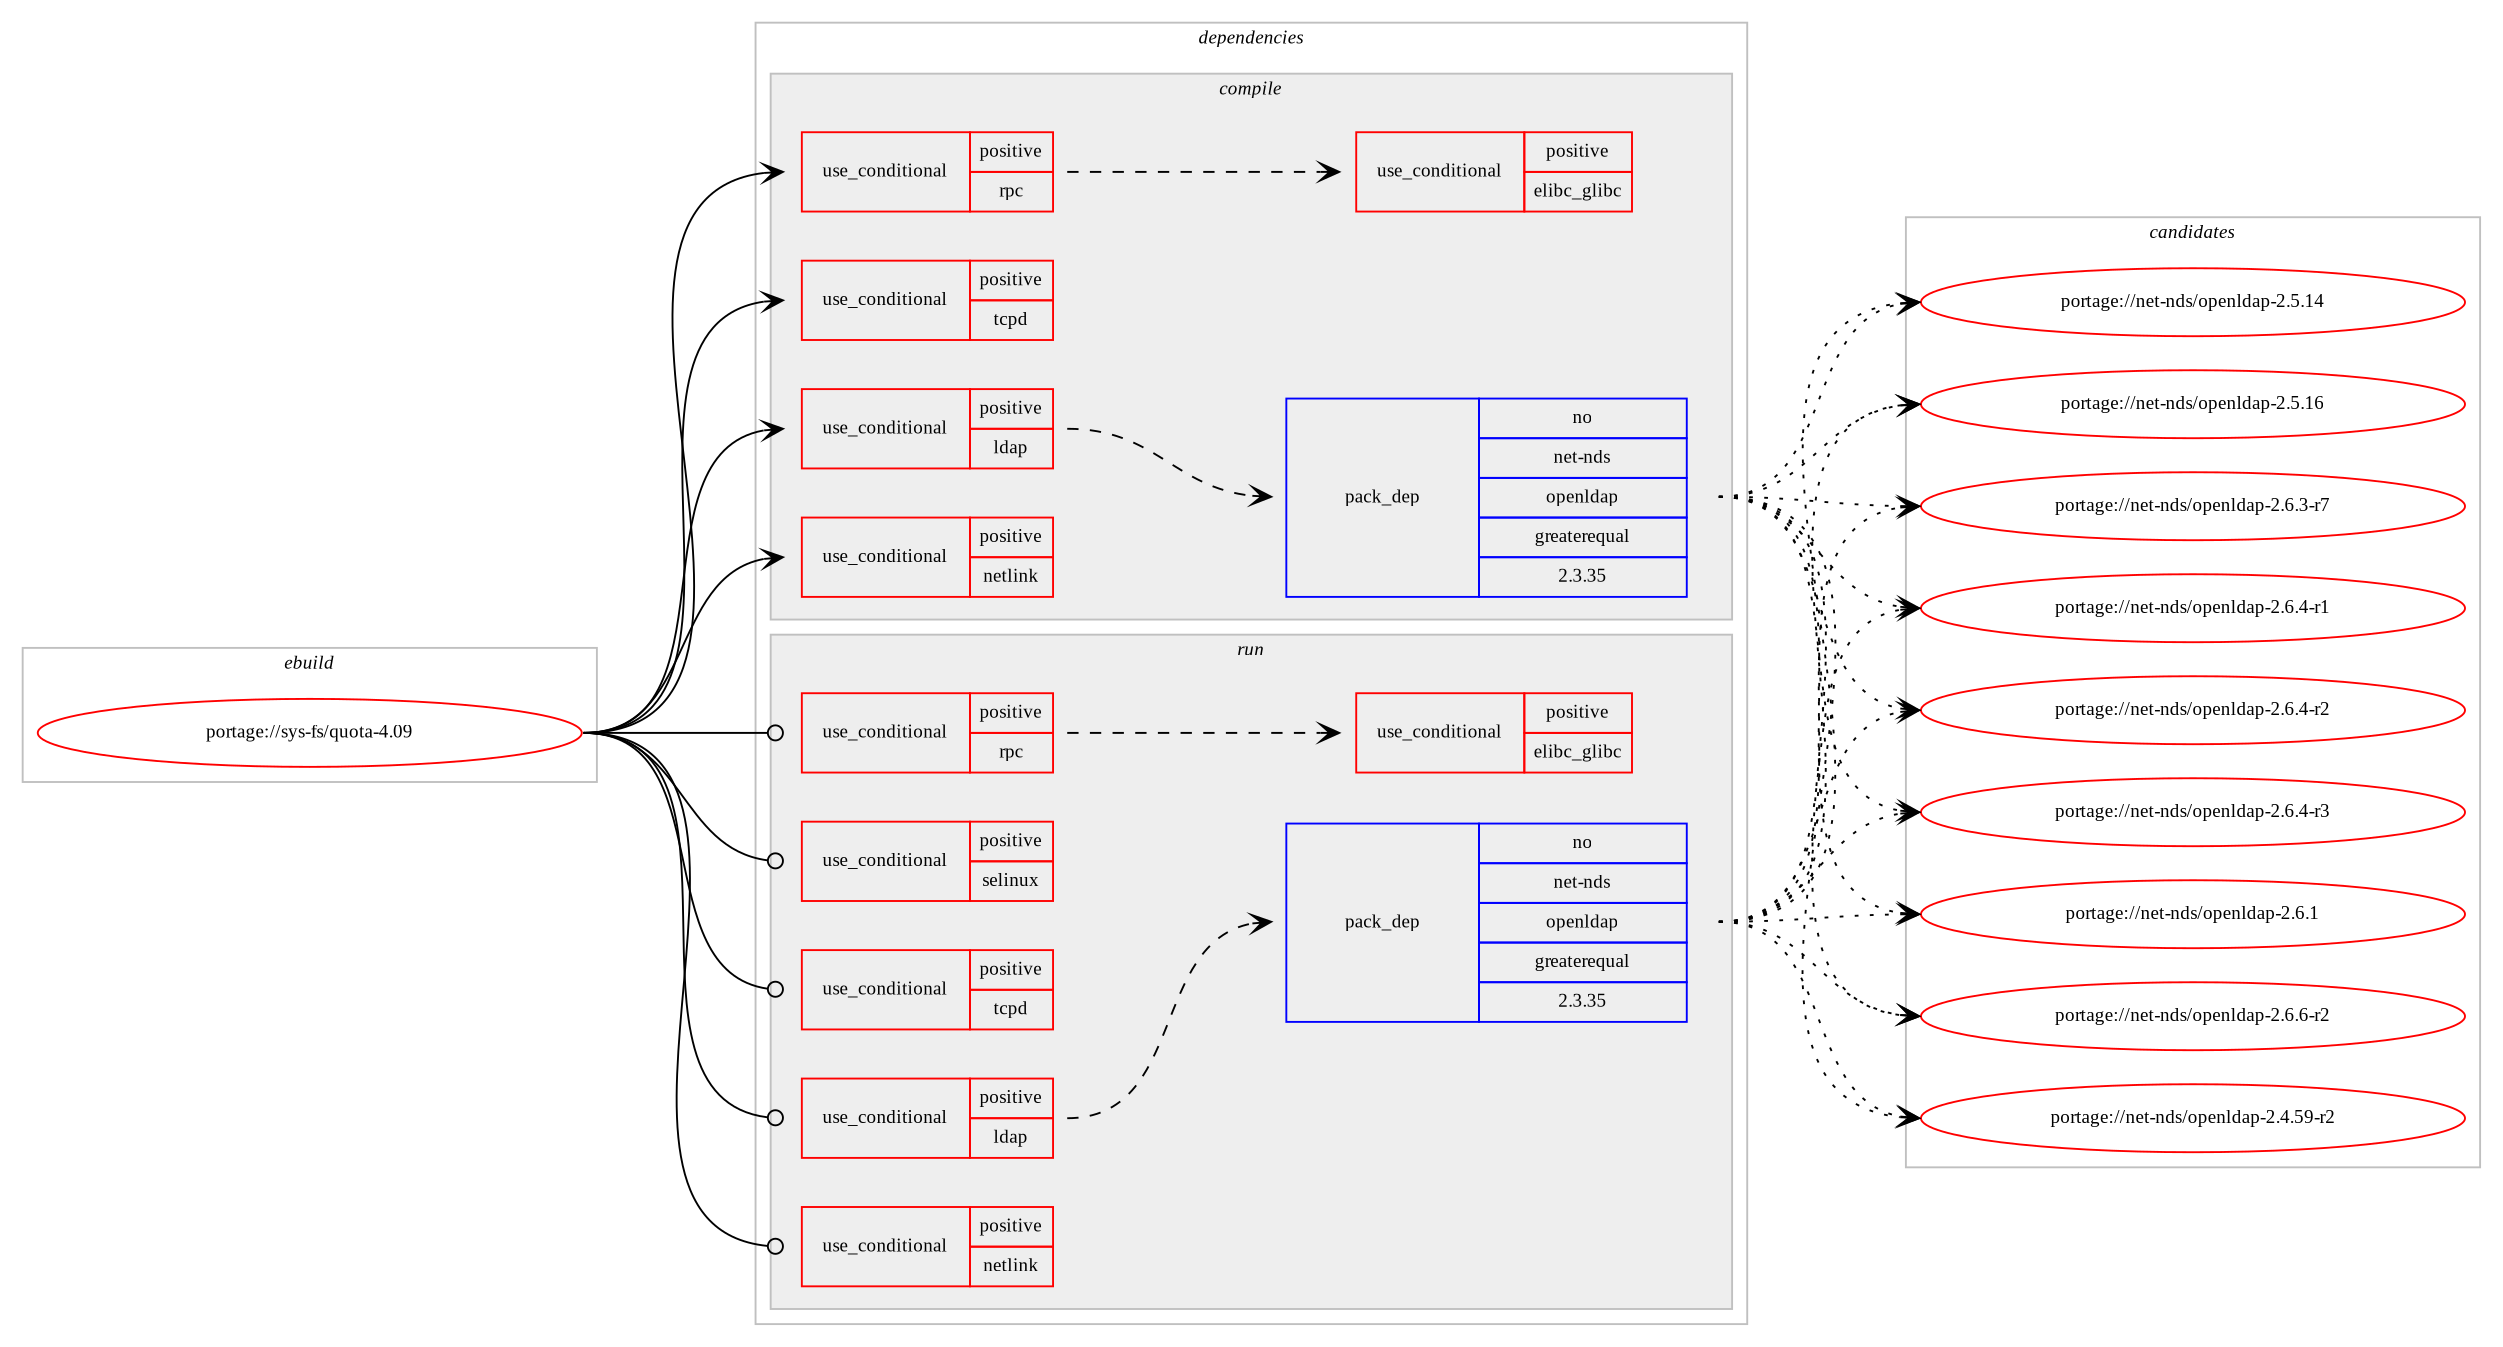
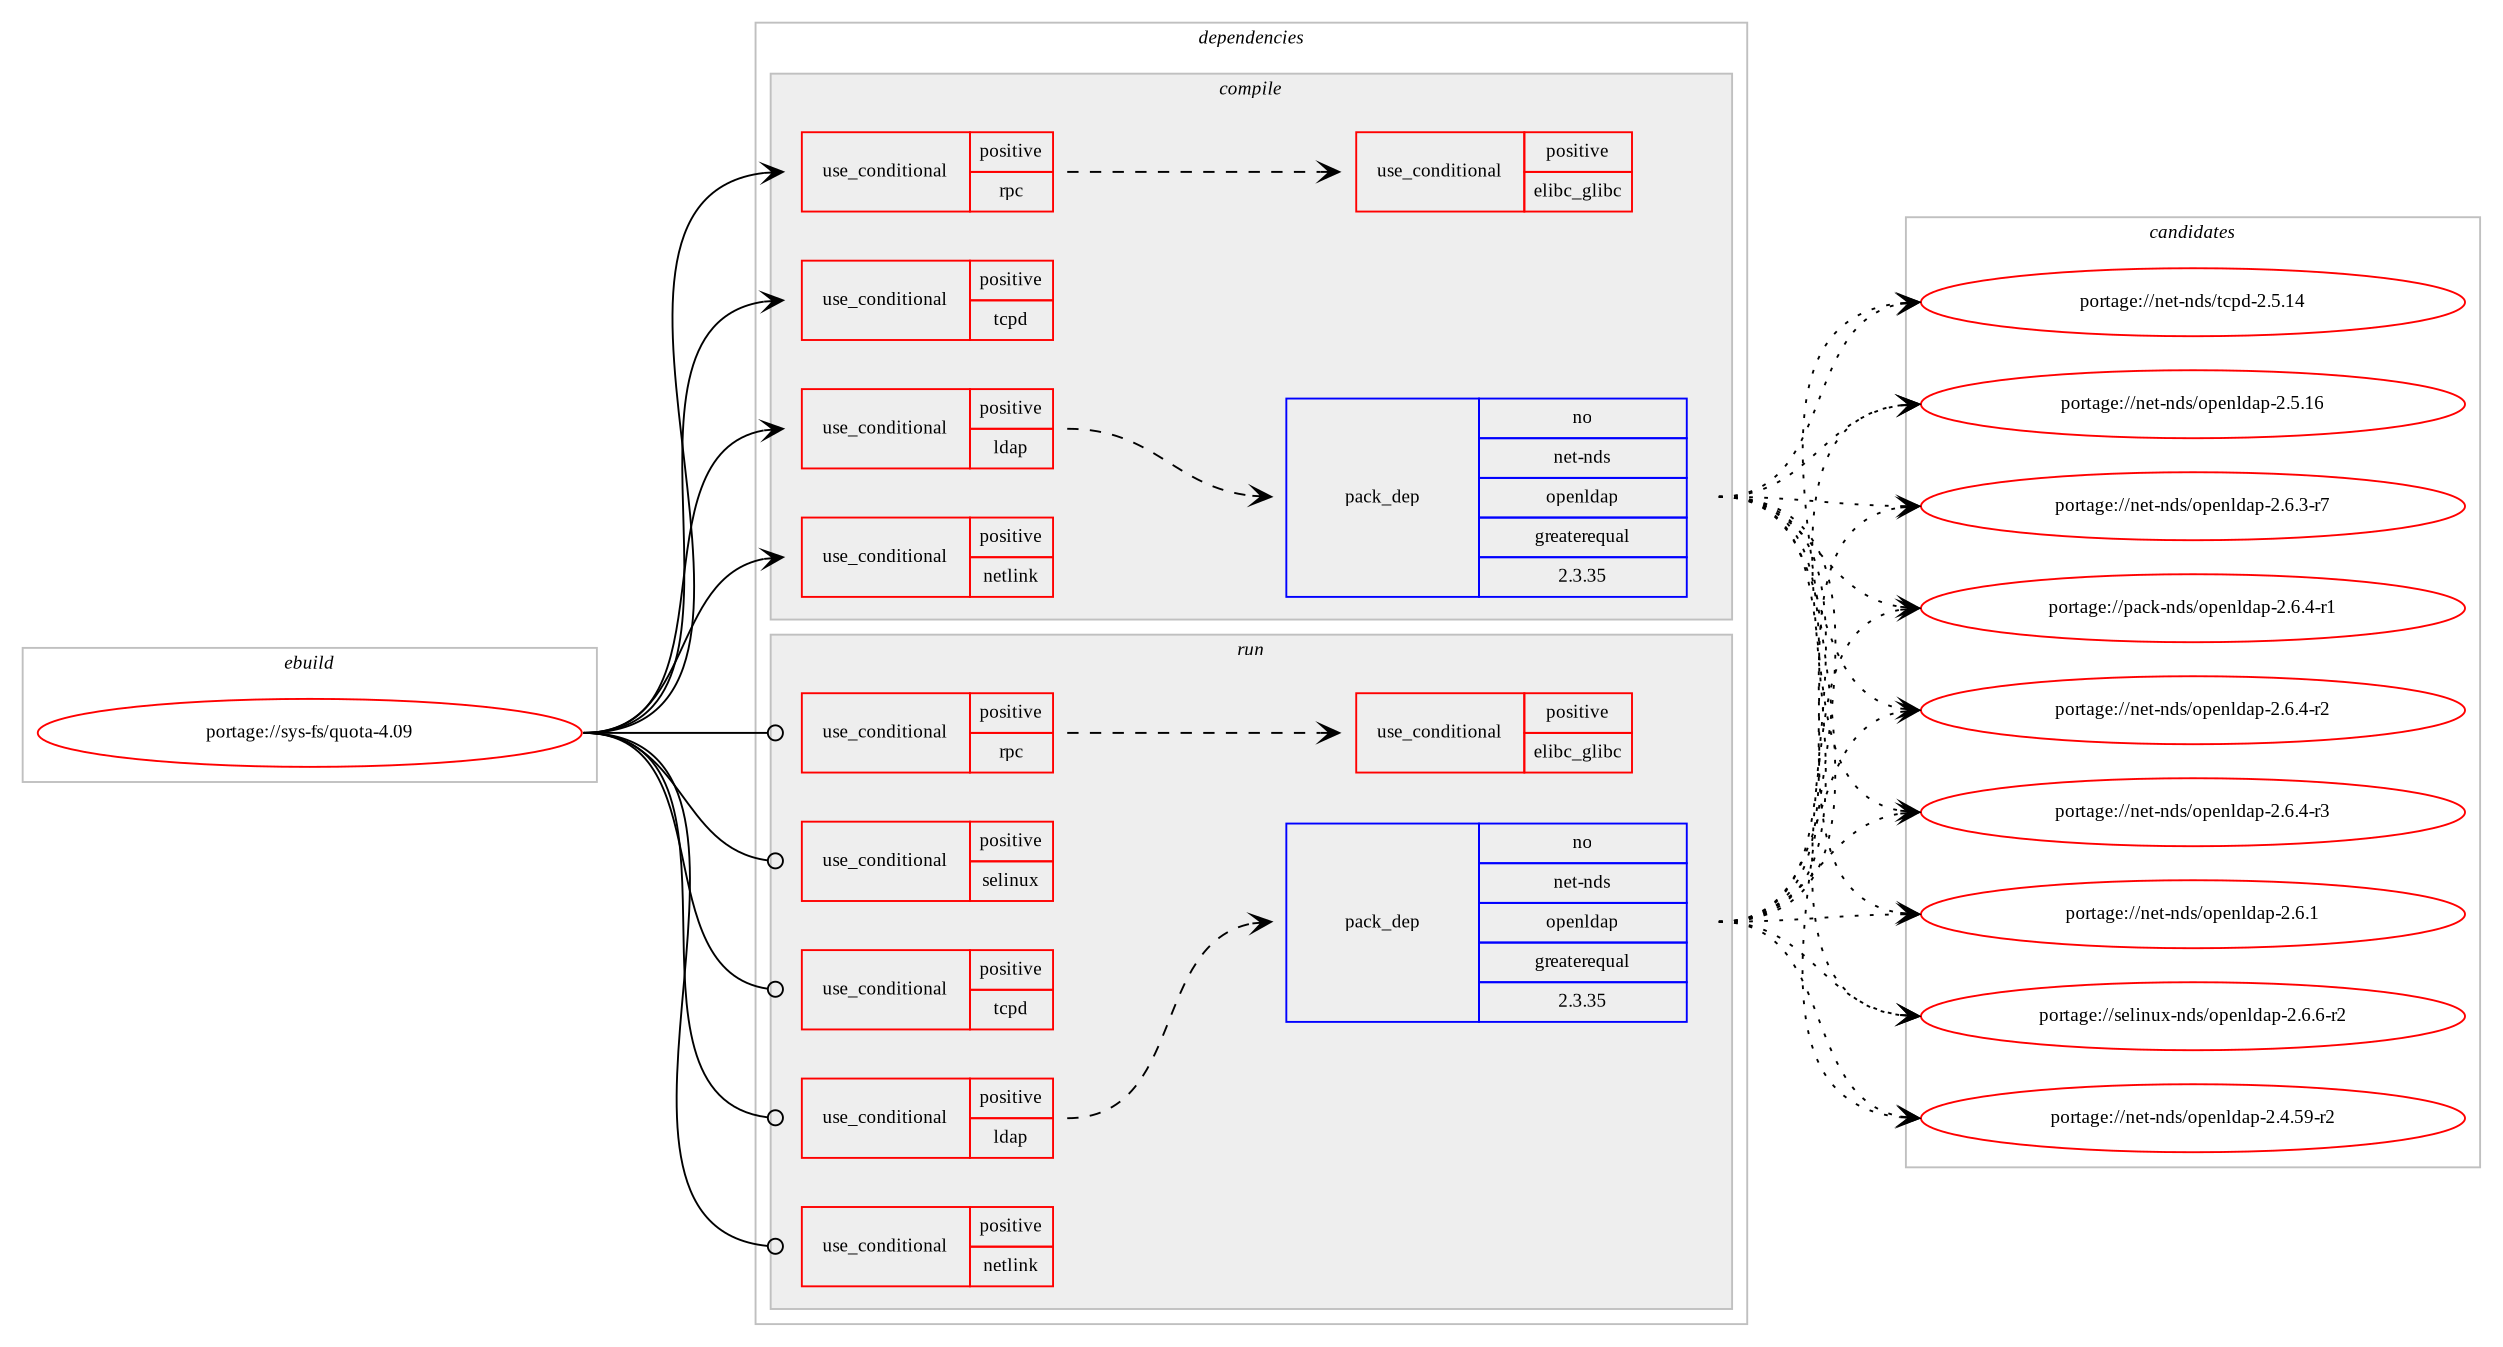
(2193, 302) -> (2193, 302)
(2193, 608) -> (2193, 608)
(2193, 1016) -> (2193, 1016)
